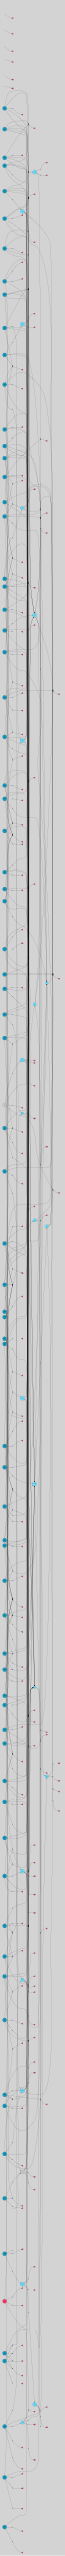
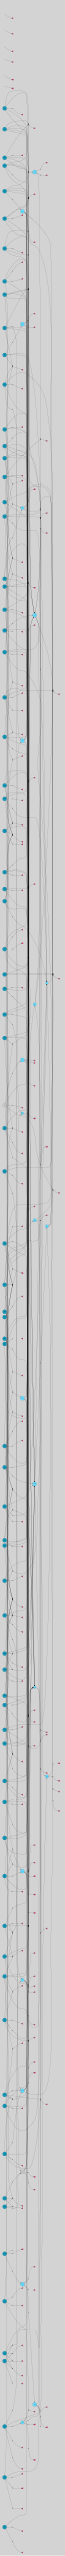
none -> (5, 2207)
(5, 2301) -> (5, 2301)
